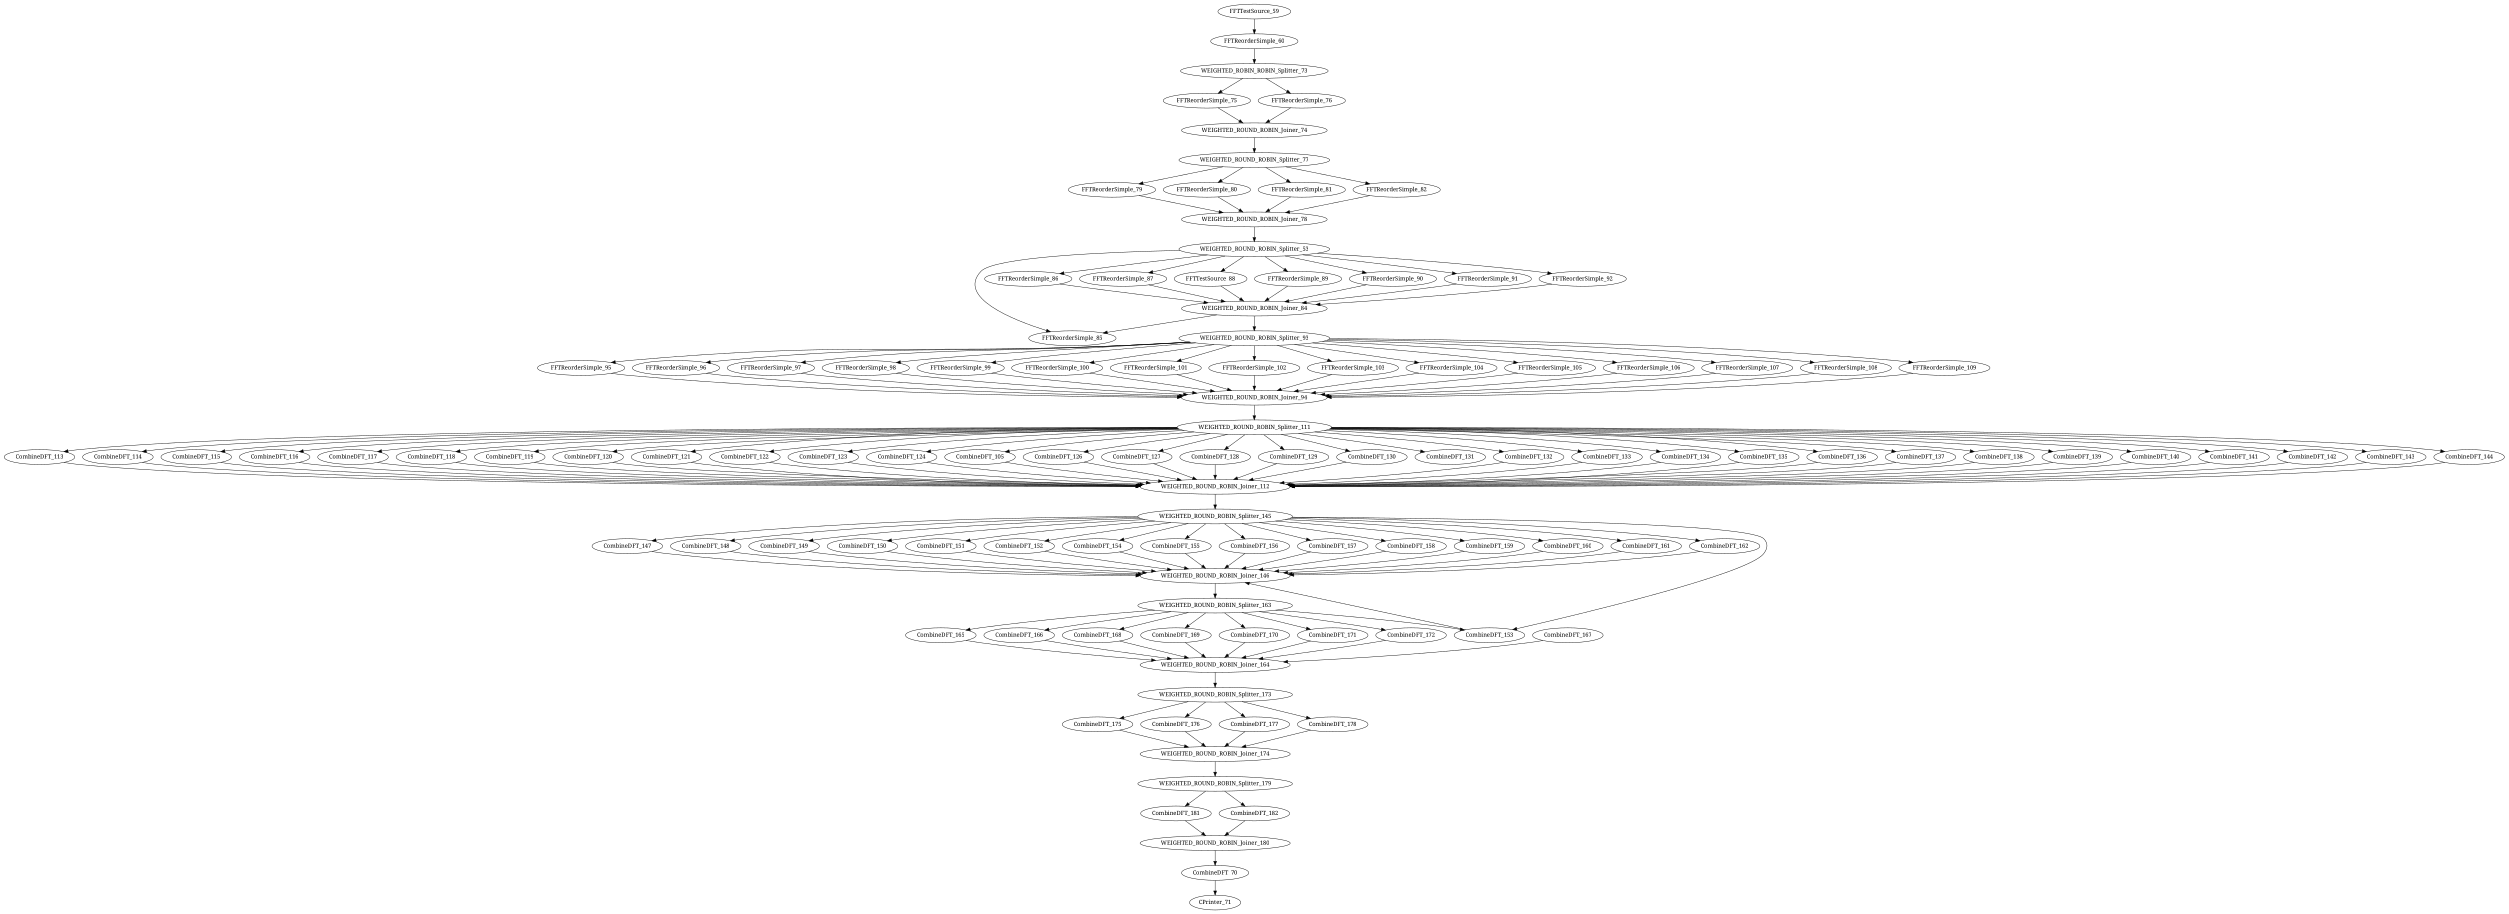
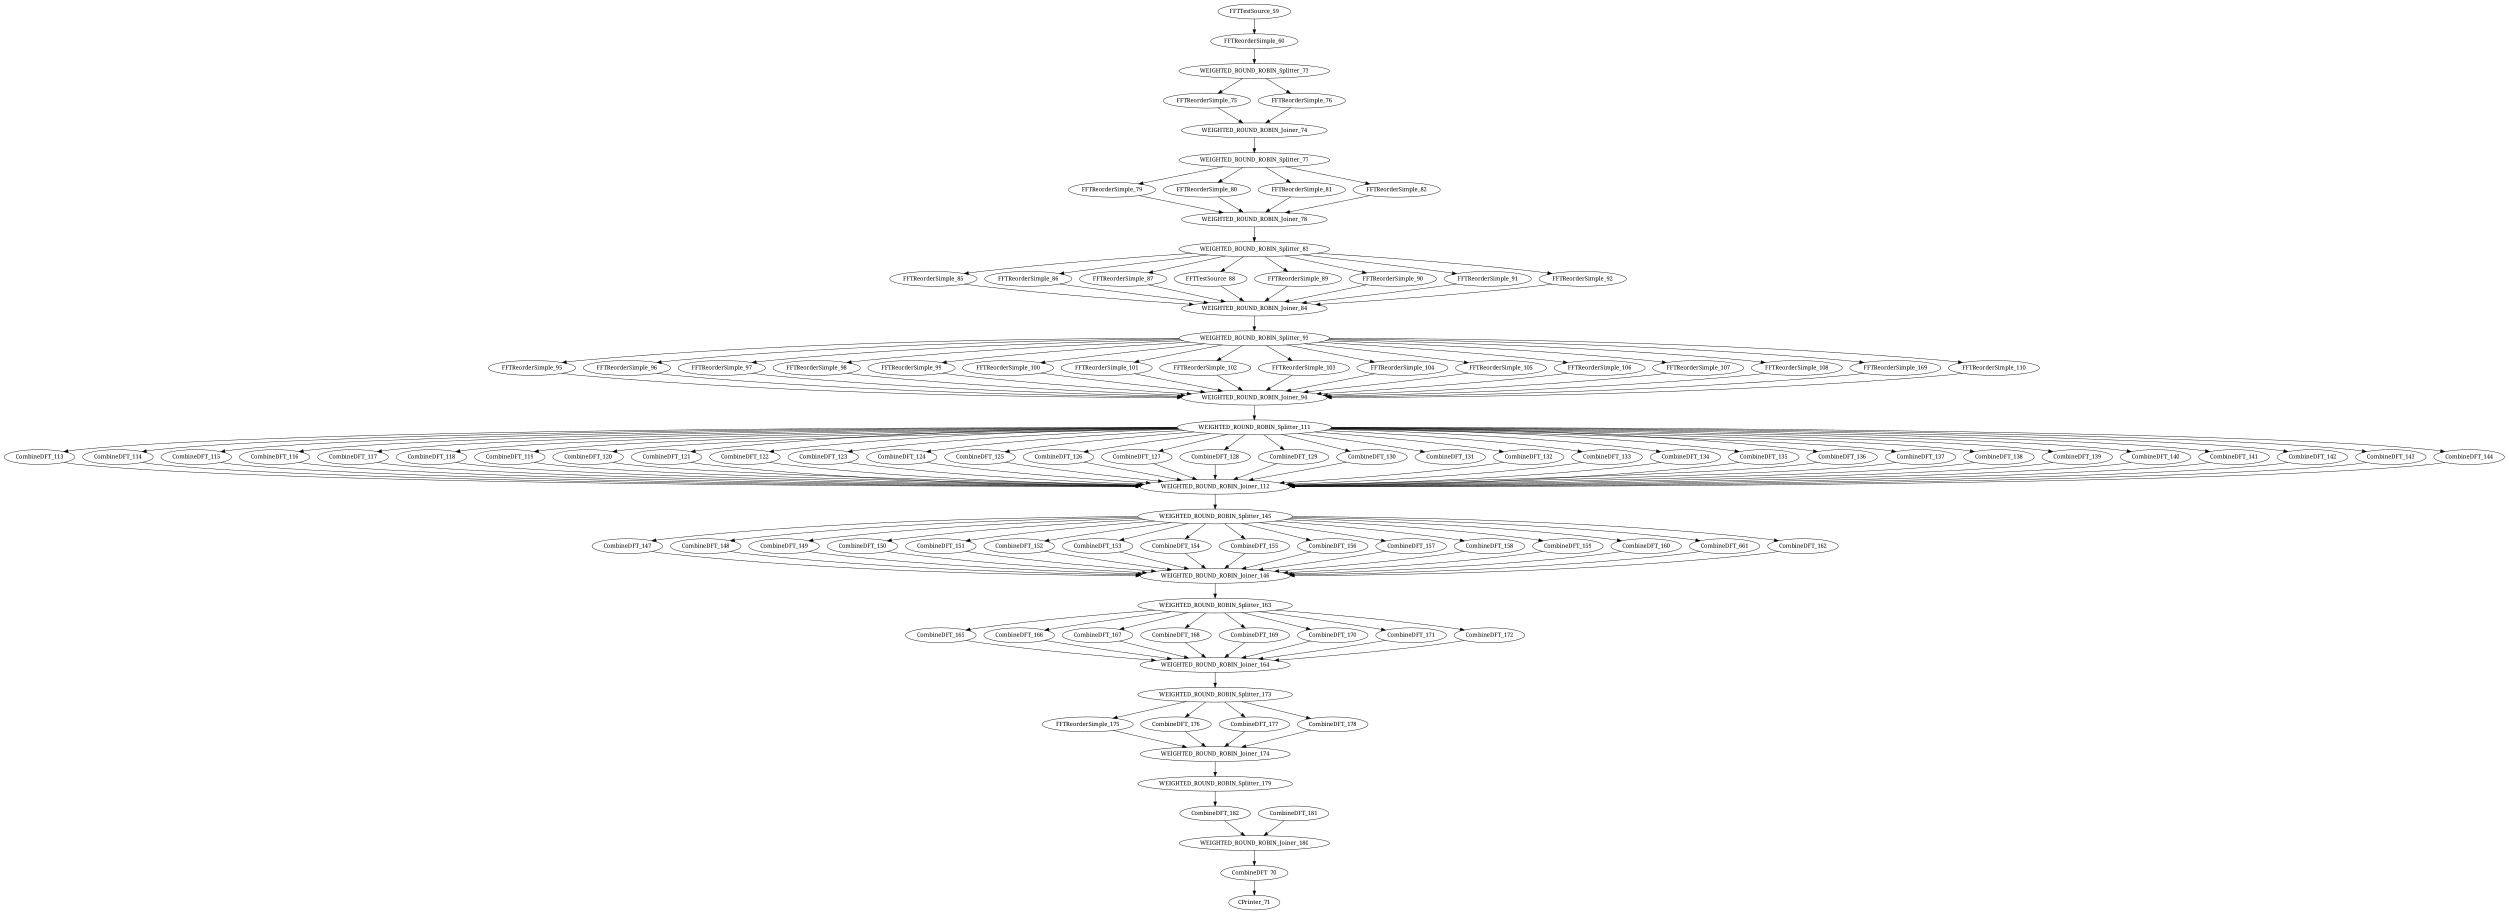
(1254, 71) -> (1254, 71)
(1254, 249) -> (1254, 249)
(1162, 324) -> (1077, 296)
(1944, 368) -> (1895, 368)
none -> (1994, 368)
(980, 457) -> (980, 457)
(1646, 546) -> (1725, 546)
(1368, 618) -> (1156, 620)
(1098, 724) -> (1088, 724)
(1197, 797) -> none
